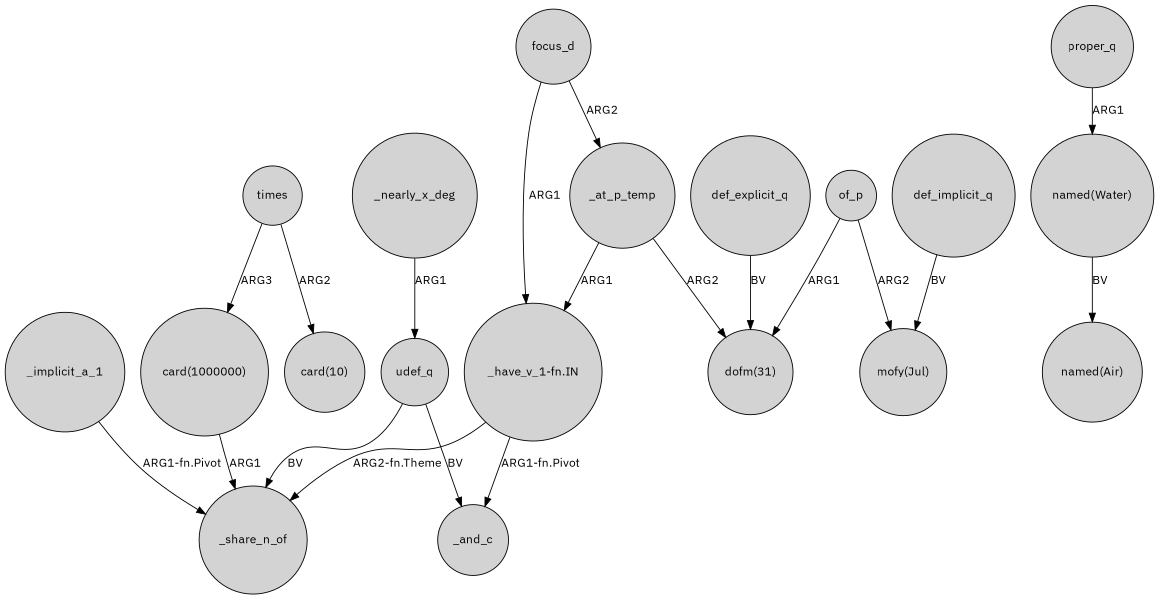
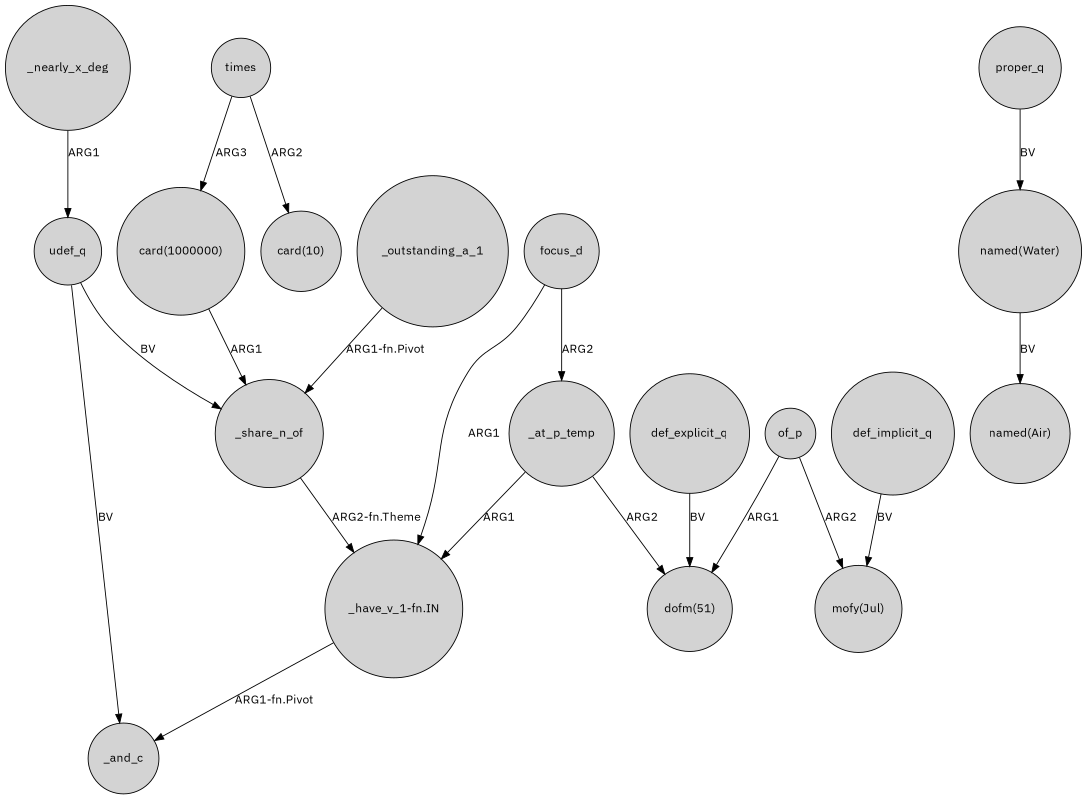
(1109, 110) -> (1028, 153)
(65, 372) -> (433, 251)
(750, 372) -> (690, 609)
(388, 449) -> (325, 512)
